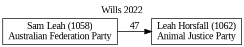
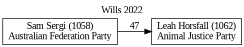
(60, 32) -> (60, 32)
